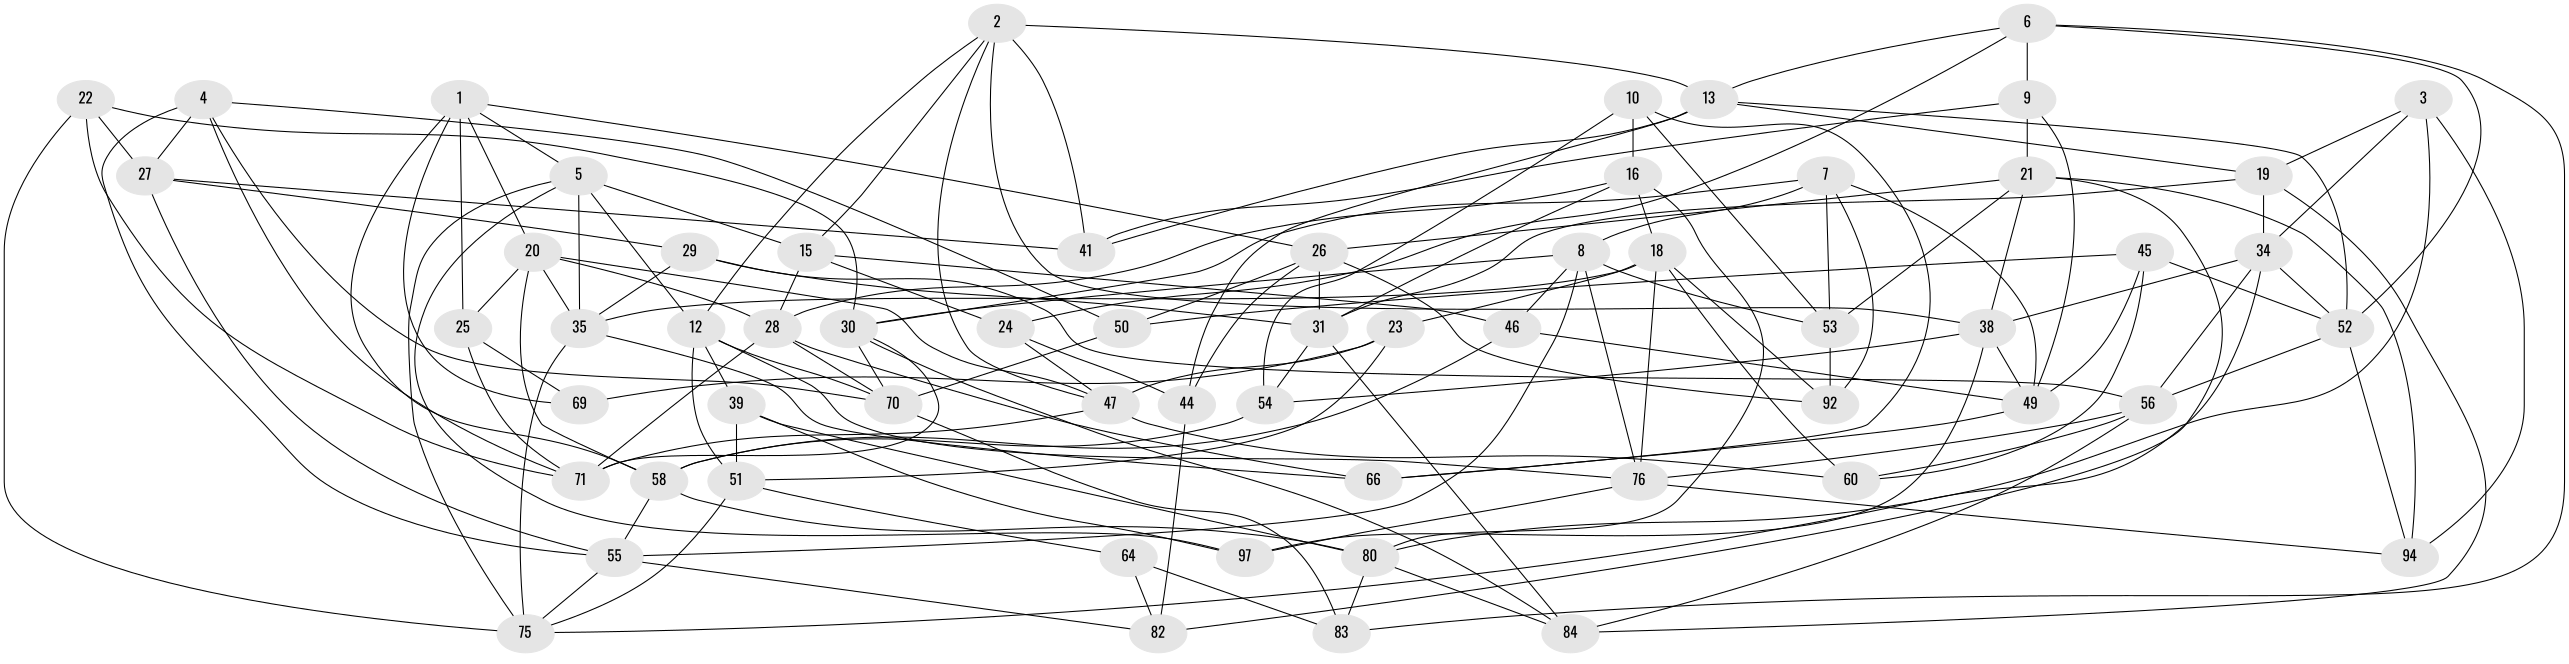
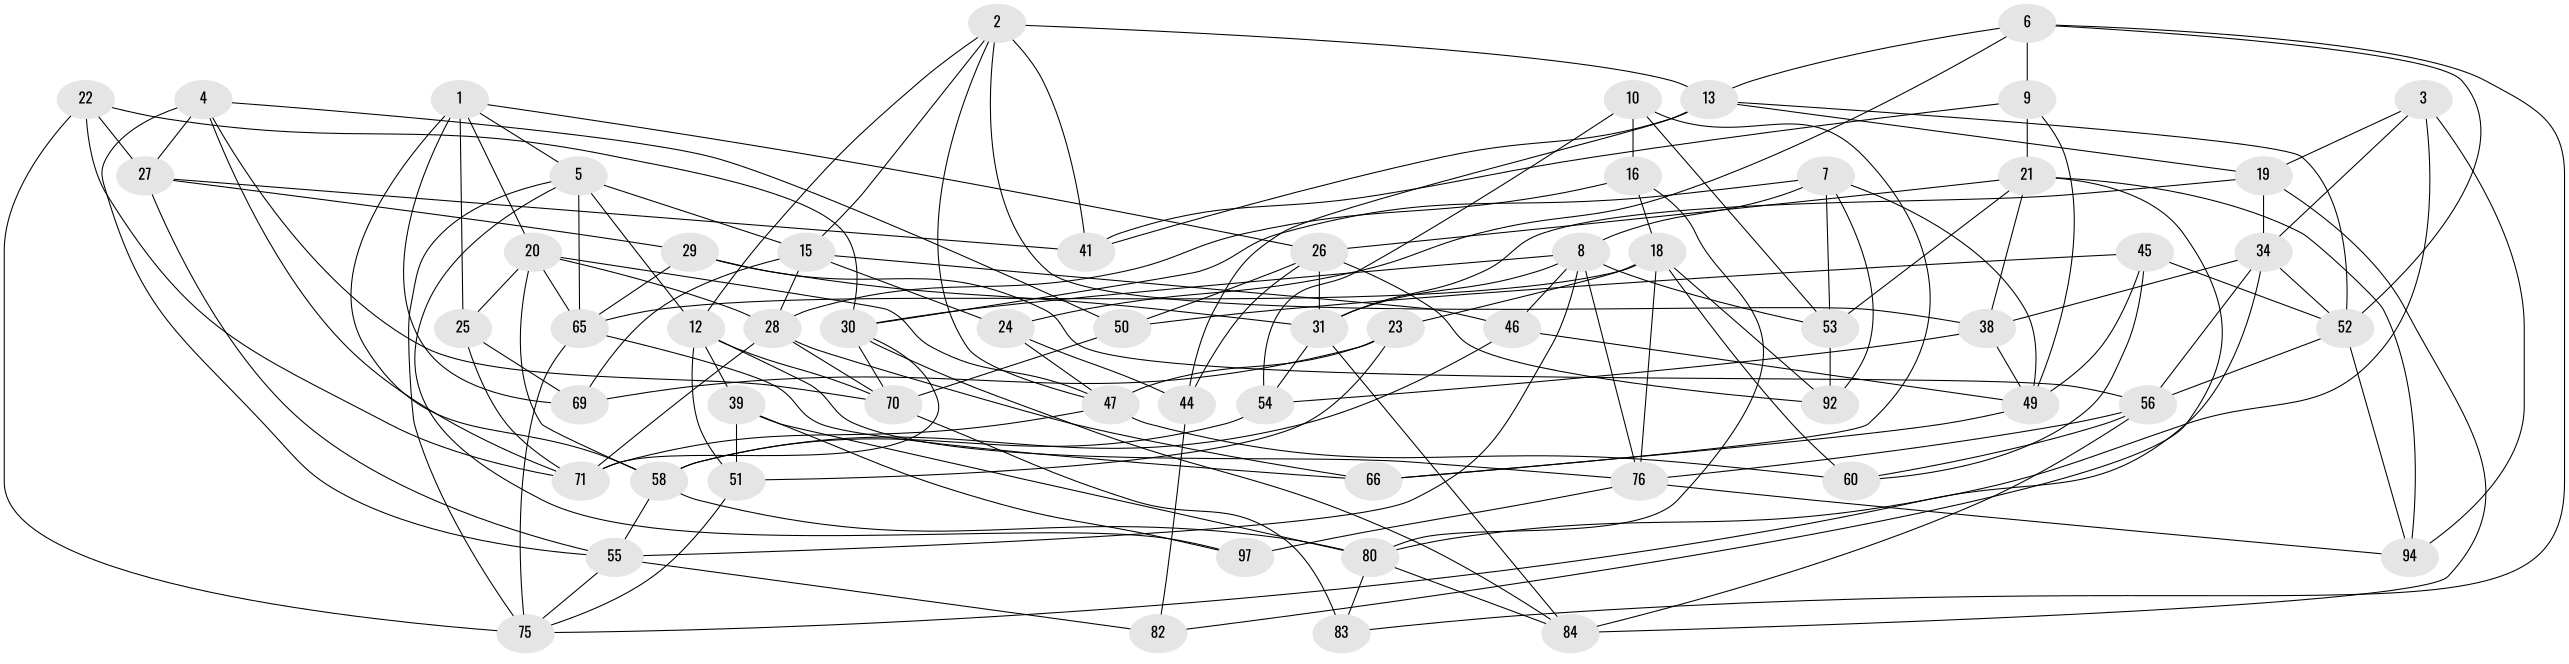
(1474, 249) -> (1499, 281)
none -> (696, 288)
(580, 329) -> (580, 329)
(1674, 535) -> none
(1129, 557) -> none
